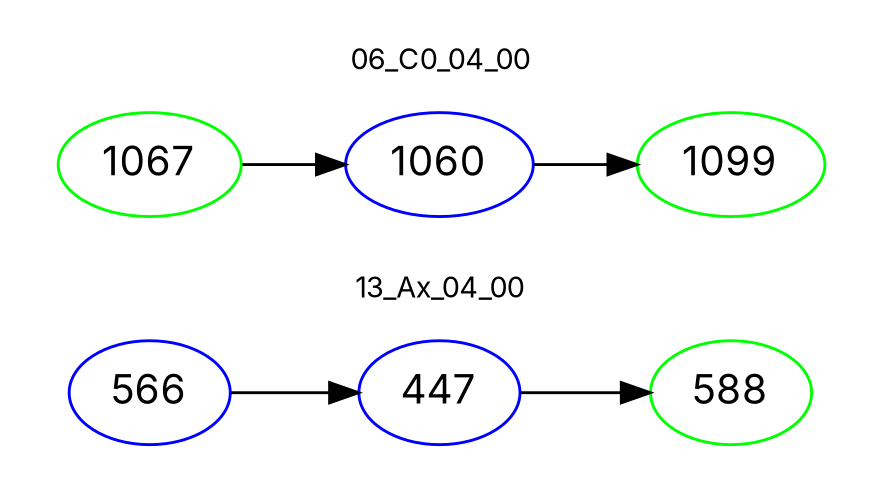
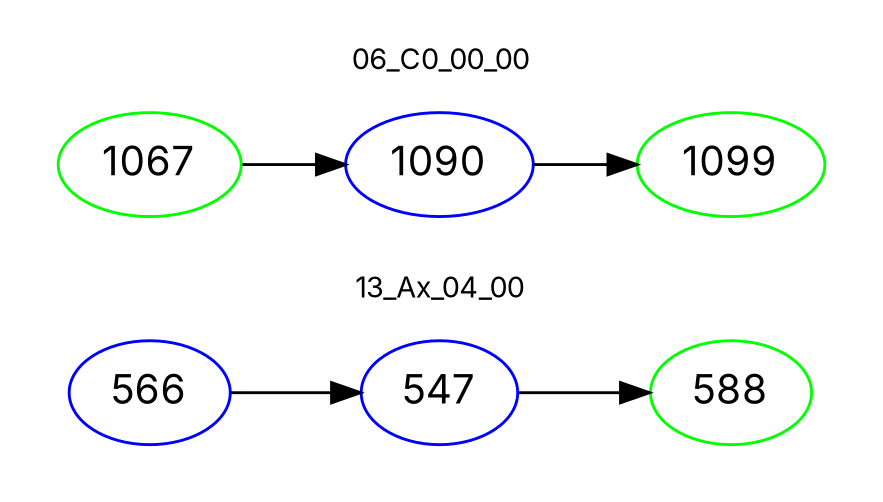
(441, 62) -> (441, 62)
(439, 165) -> (439, 165)
(439, 393) -> (439, 393)
